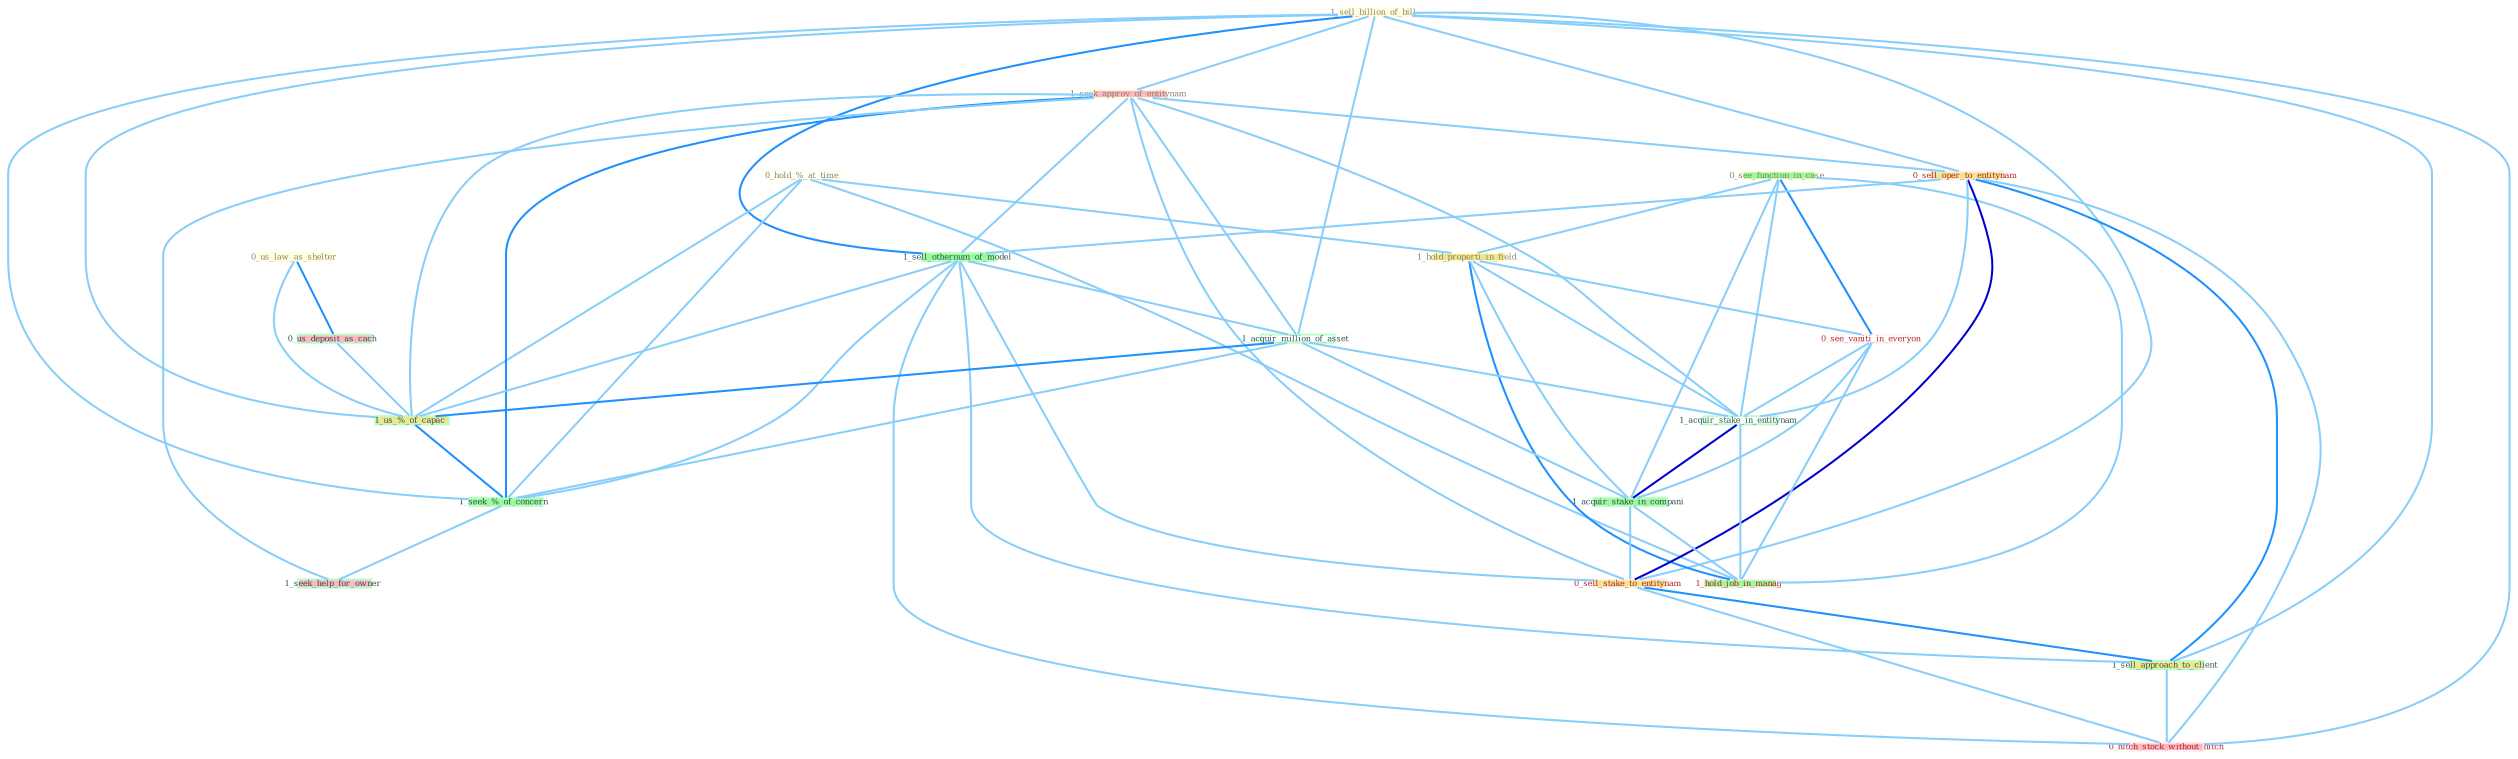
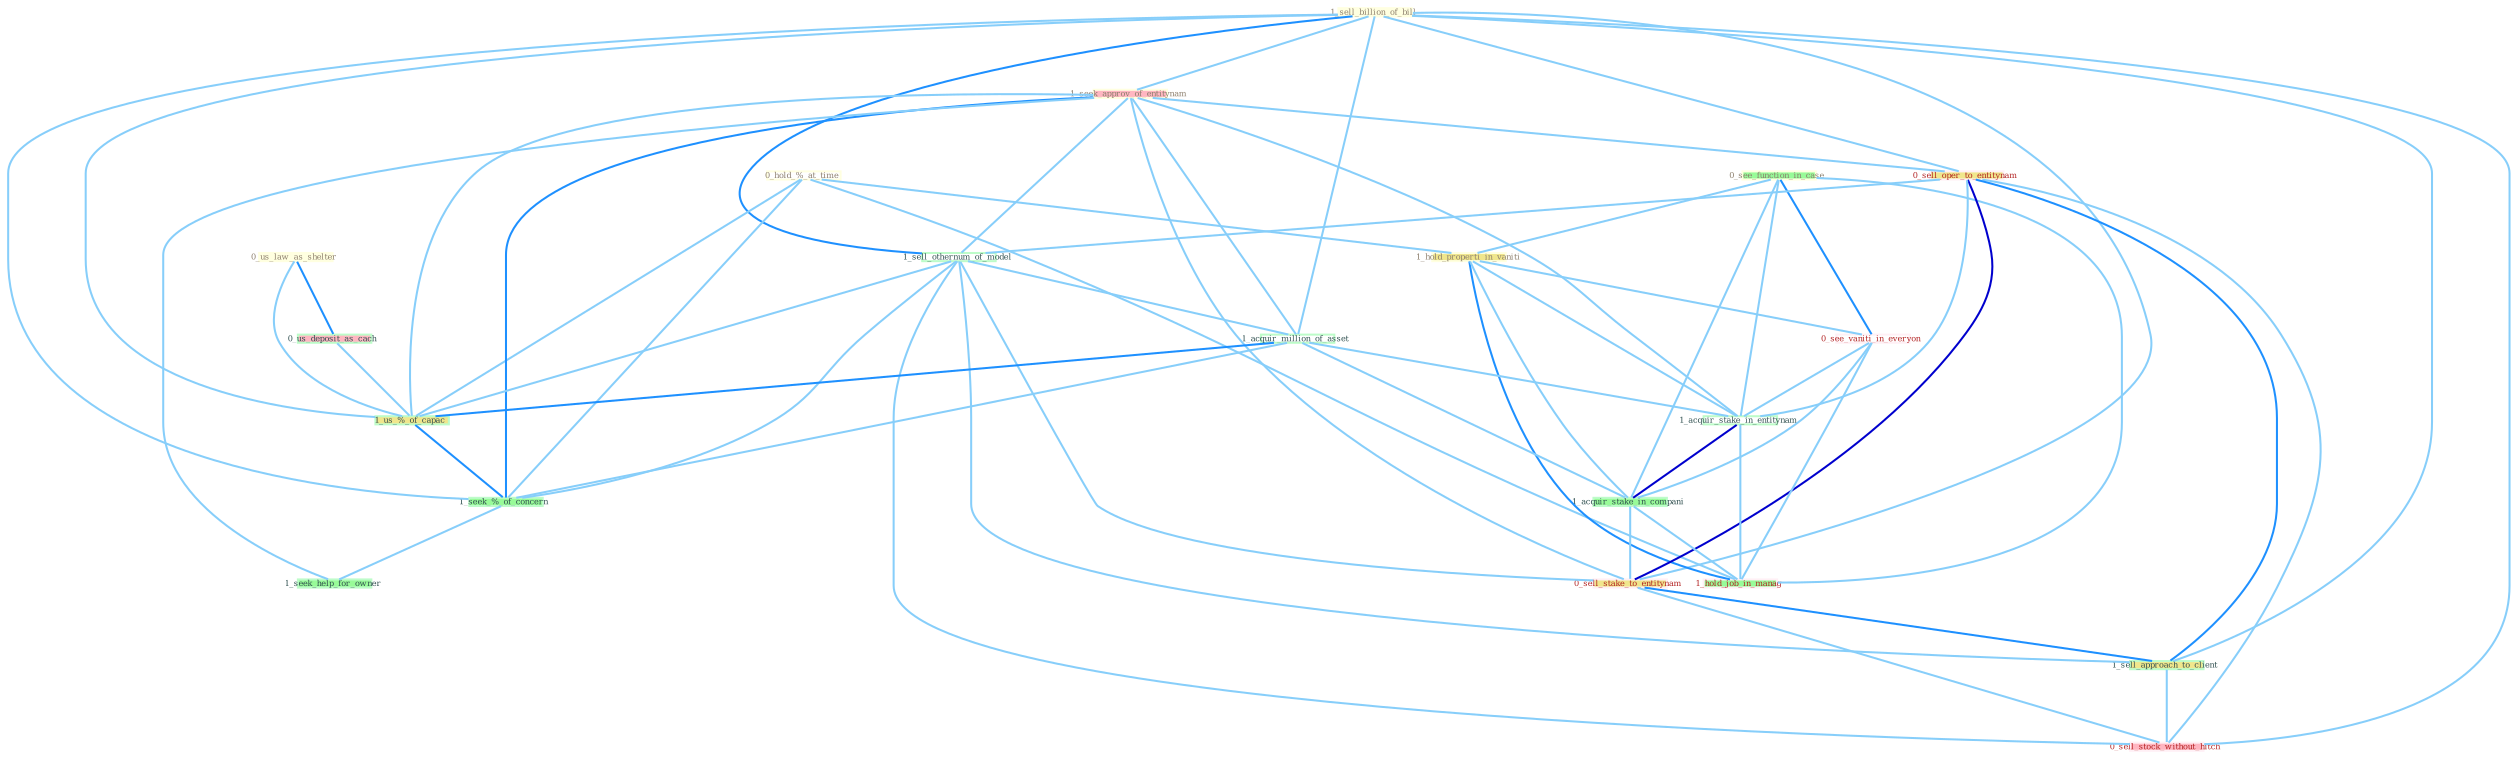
(959, 257) -> (959, 257)
(1469, 257) -> (1469, 257)
(335, 584) -> (335, 584)
(2167, 747) -> (2167, 747)
